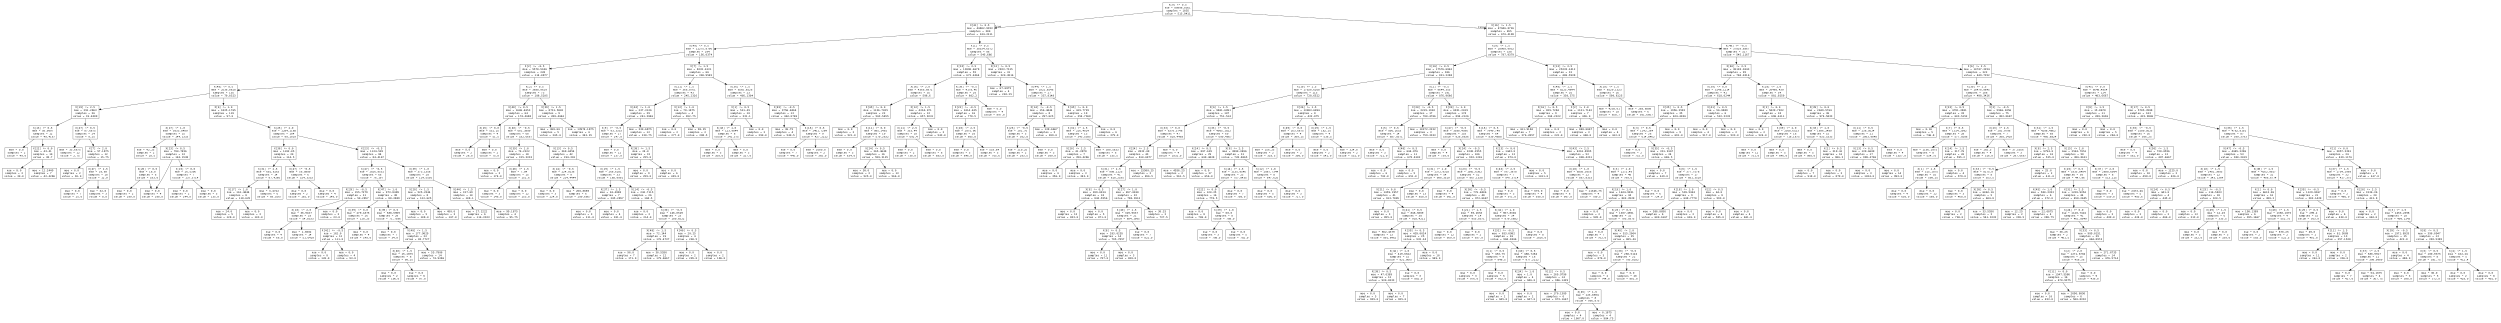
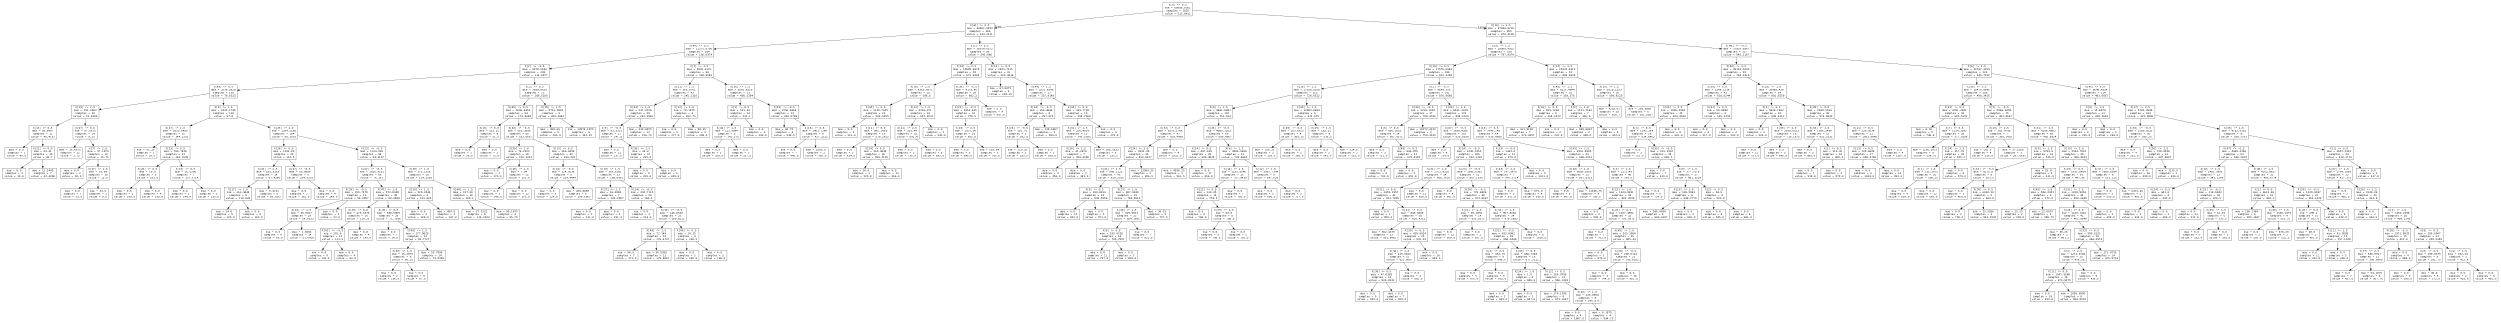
none -> (201, 122)
(165, 174) -> (162, 162)
